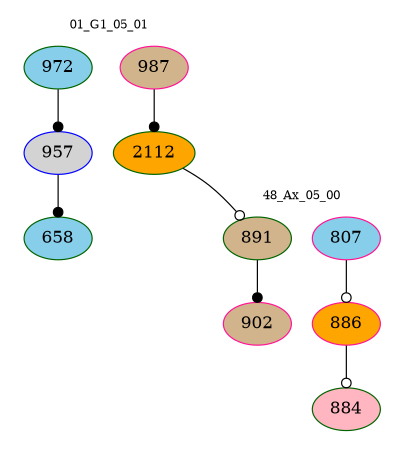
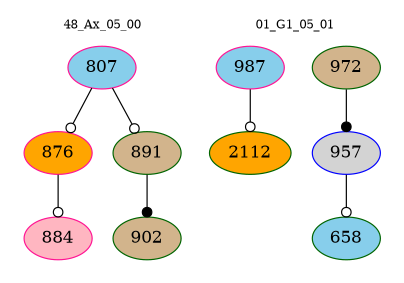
(58, 68) -> (346, 68)
(154, 68) -> (250, 68)
(154, 106) -> (250, 106)
(58, 191) -> (346, 191)
(221, 196) -> (122, 106)
(257, 324) -> (147, 238)
(346, 324) -> (58, 153)
(346, 409) -> (58, 238)
